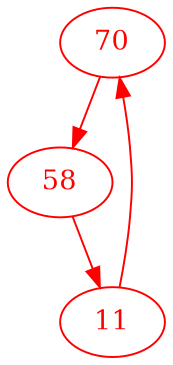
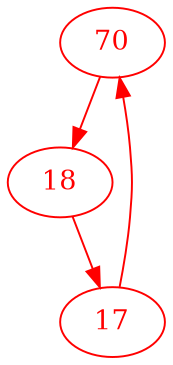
(60, 182) -> (60, 182)
(113, 322) -> (113, 322)
